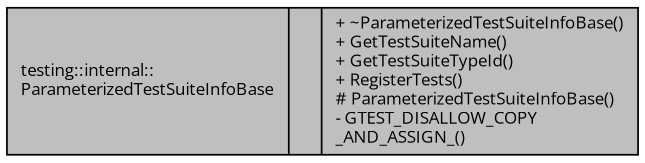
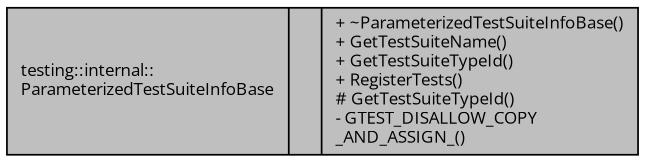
(476, 99) -> (425, 99)
